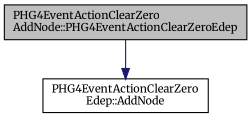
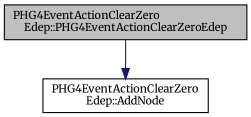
(126, 22) -> (126, 22)
